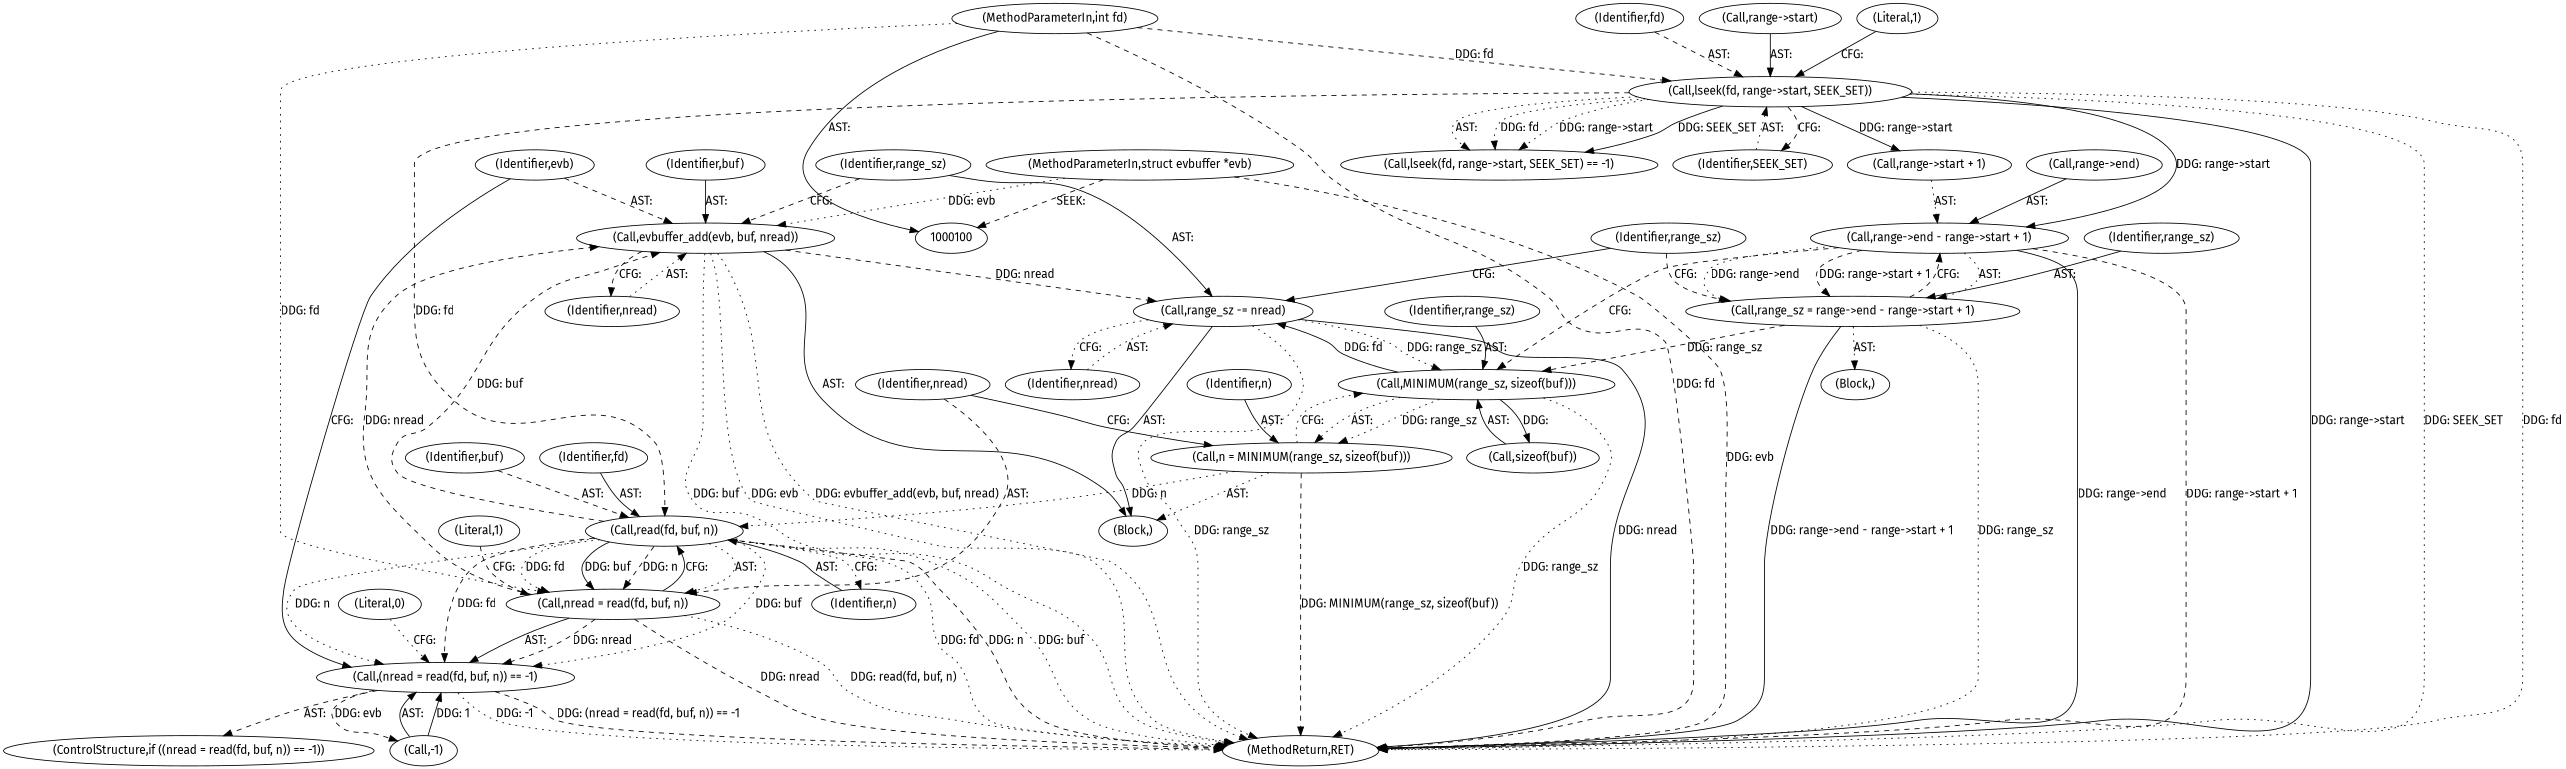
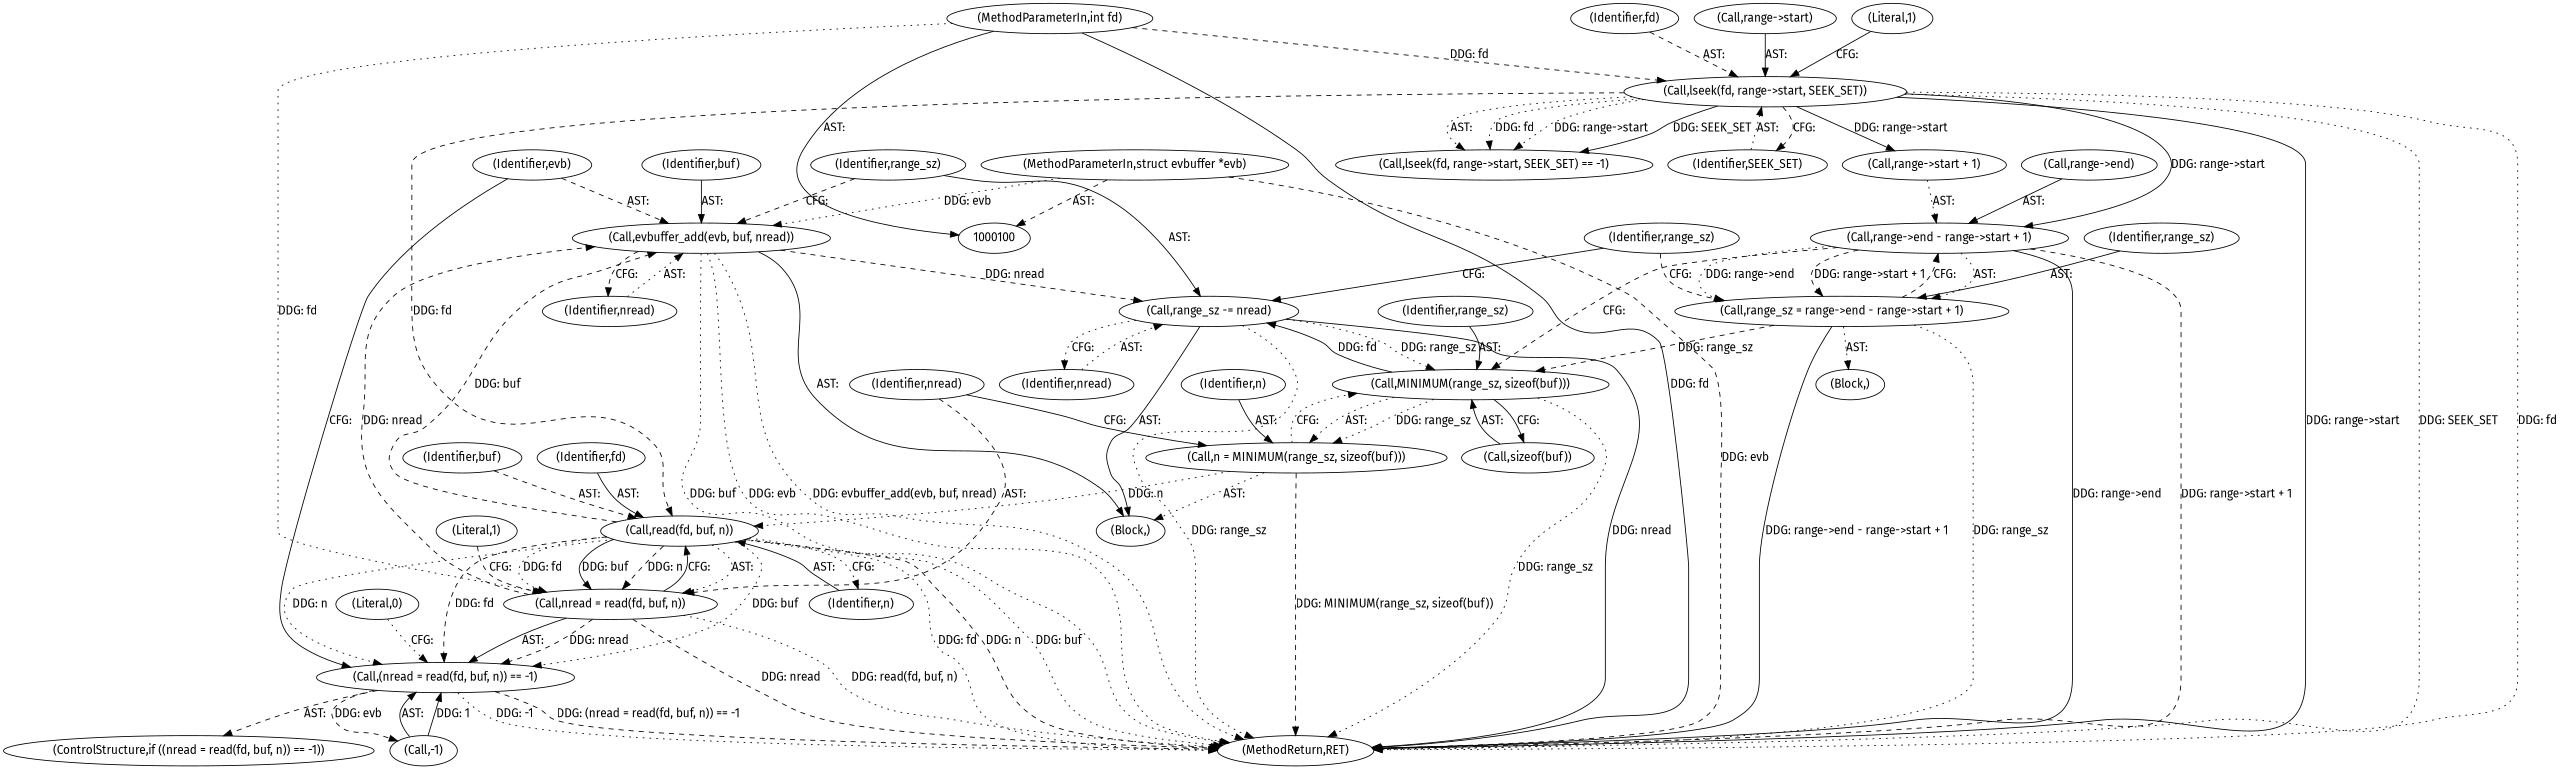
(1073, 202) -> (1085, 202)
(1665, 342) -> (1630, 329)
(1537, 421) -> (1530, 421)
